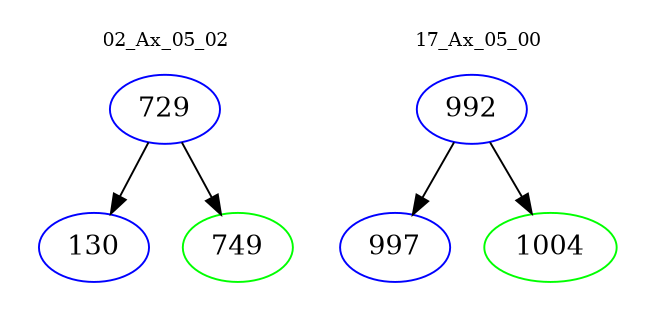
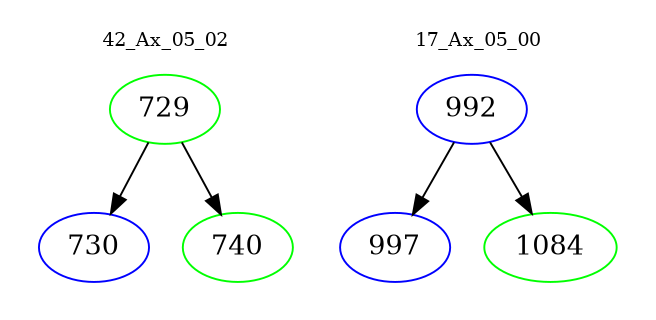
(166, 41) -> (166, 41)
(165, 109) -> (165, 109)
(94, 247) -> (94, 247)
(238, 247) -> (238, 247)
(550, 247) -> (550, 247)
